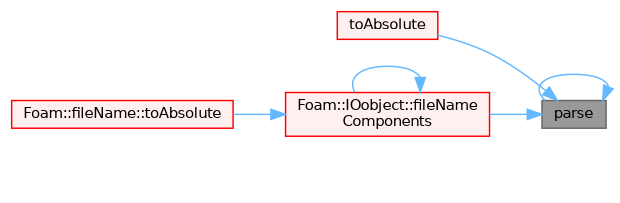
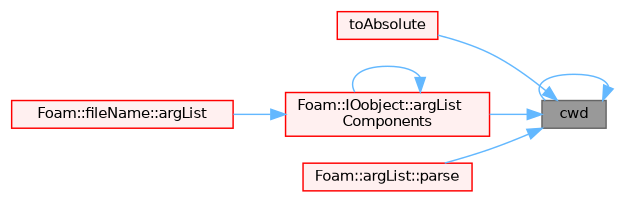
(122, 114) -> (122, 114)
(388, 114) -> (388, 114)
(574, 114) -> (574, 114)
none -> (388, 177)
